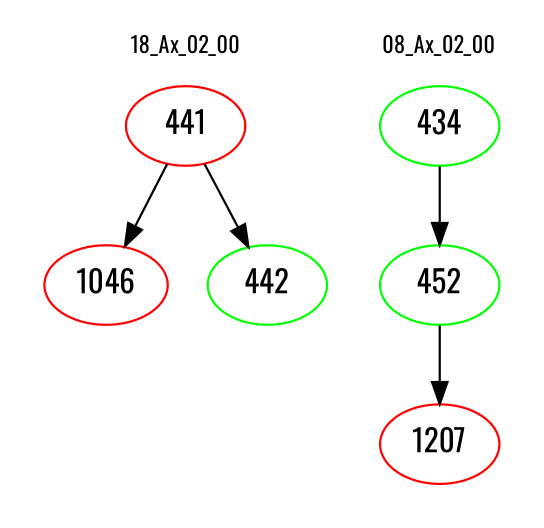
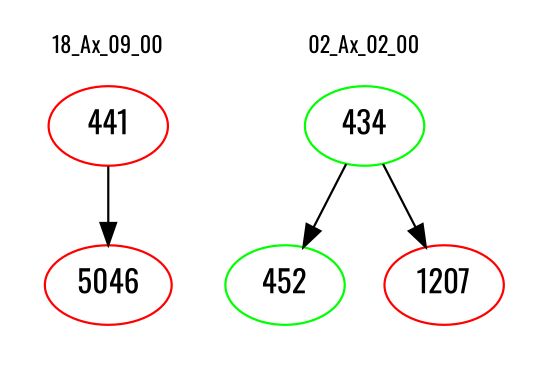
(186, 48) -> (108, 48)
(440, 48) -> (365, 48)
(106, 285) -> (108, 285)
(267, 285) -> none
(440, 354) -> (399, 196)
